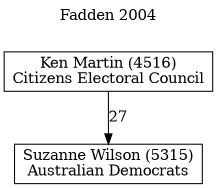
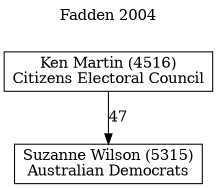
(118, 118) -> (118, 118)
